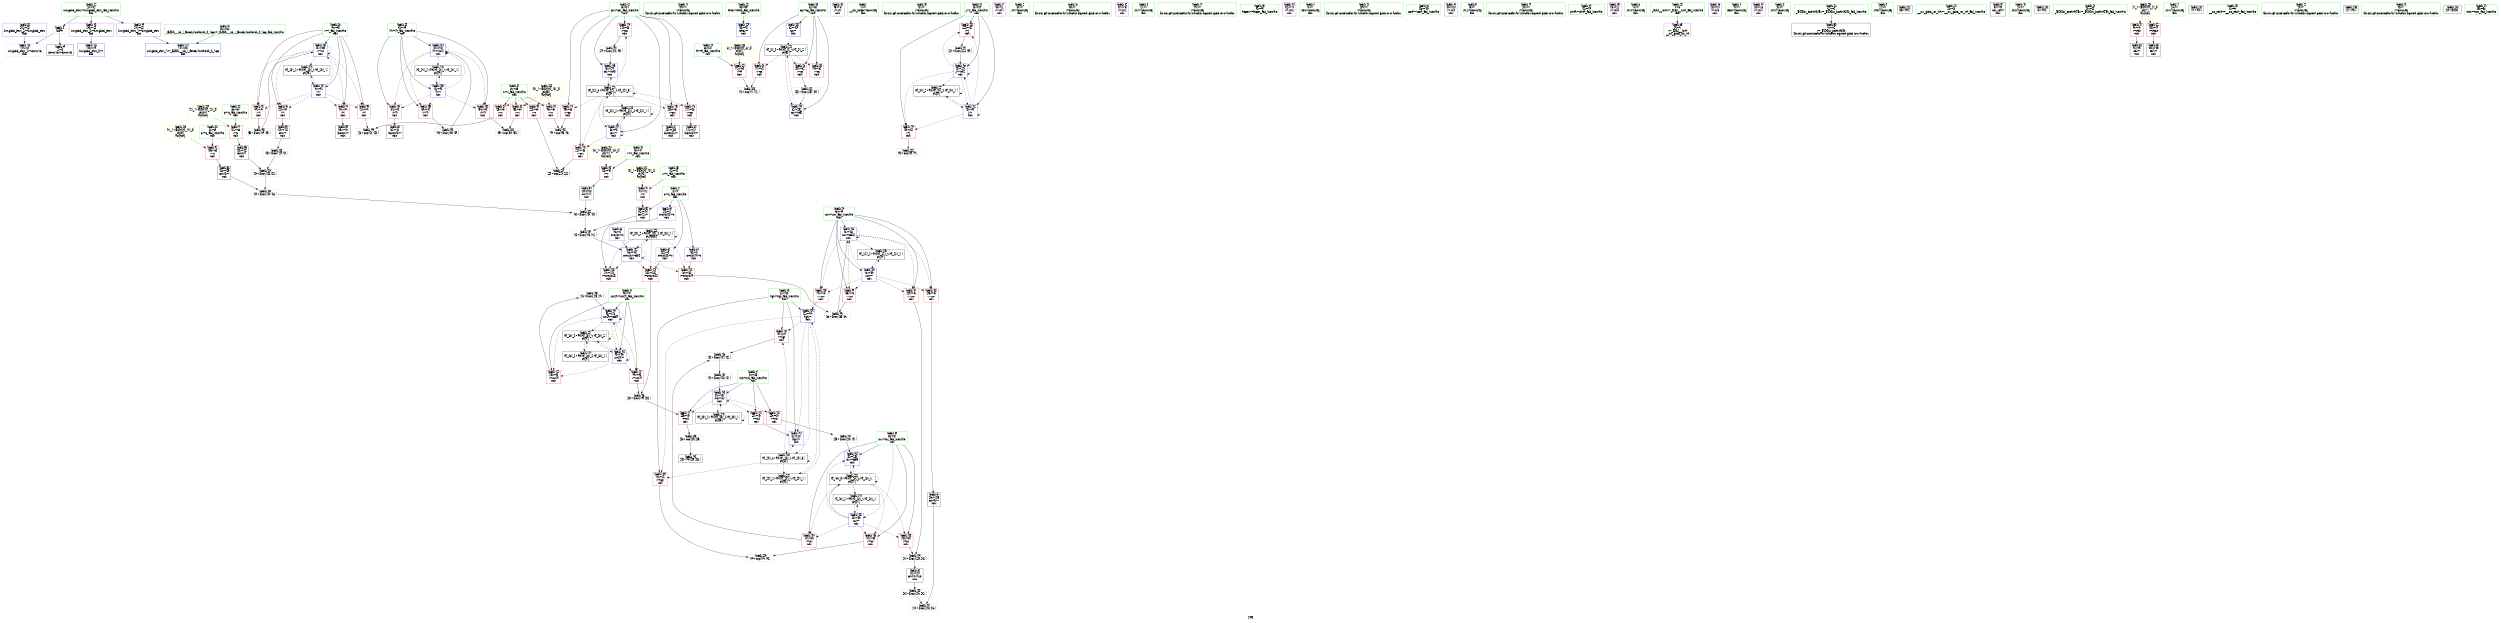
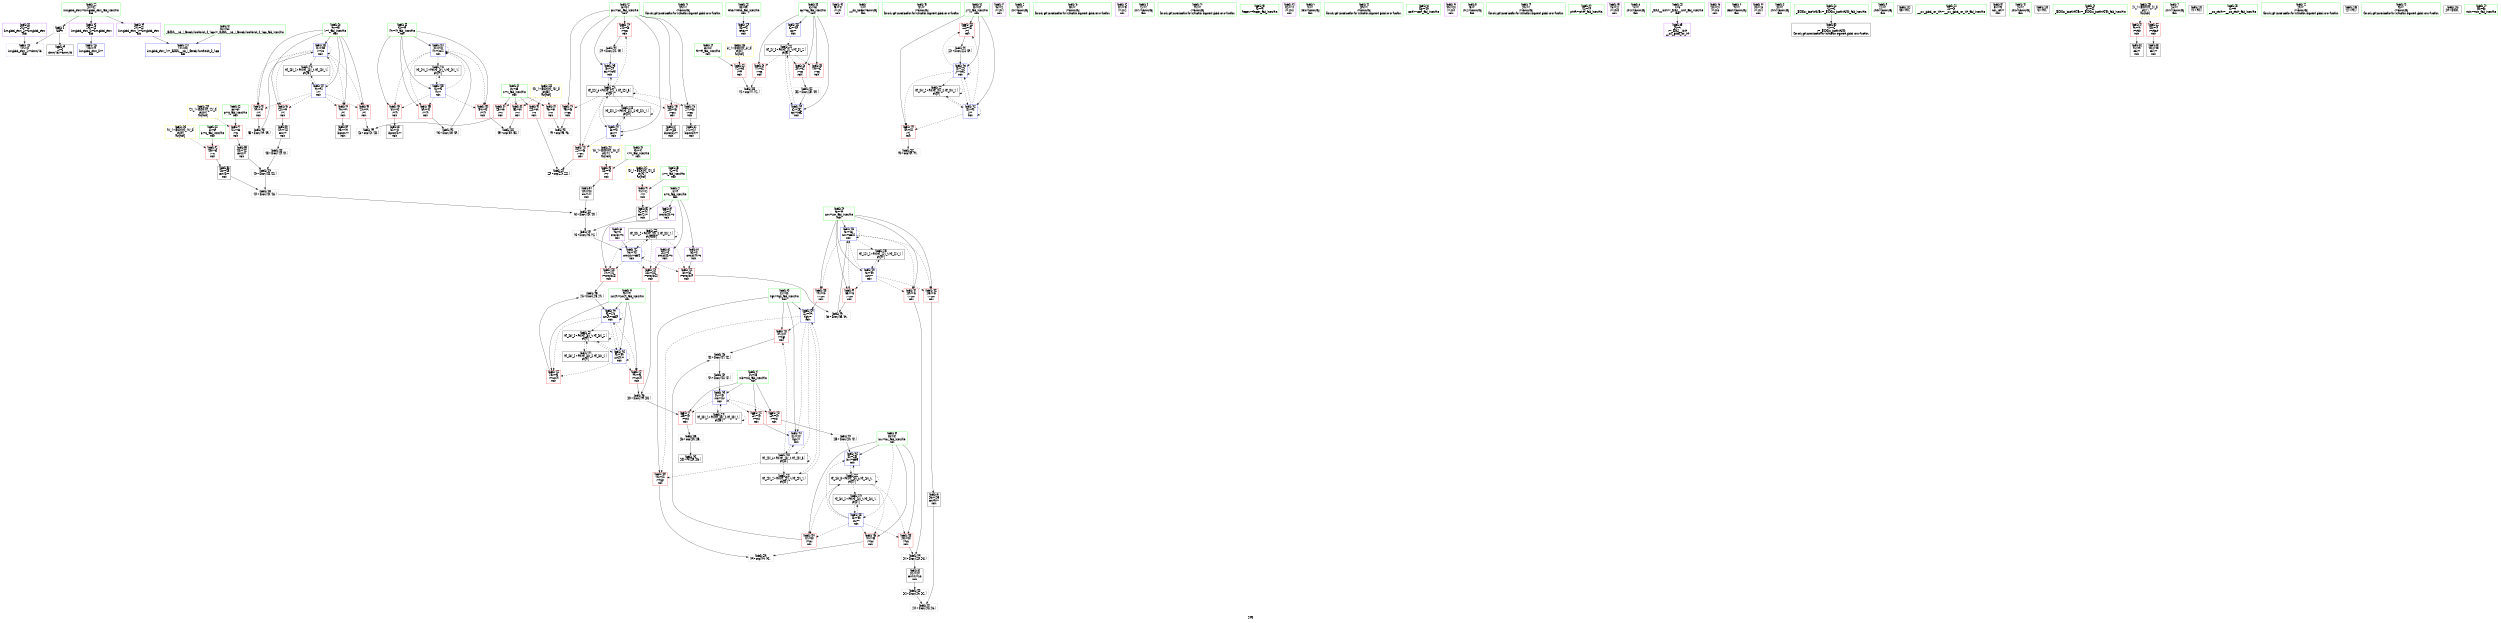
(690, 112) -> (690, 112)
(848, 284) -> none
none -> (600, 286)
(852, 479) -> (852, 479)
